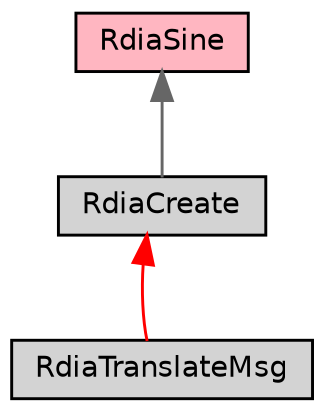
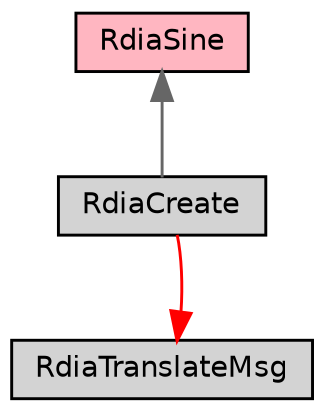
(143, 303) -> (182, 273)
